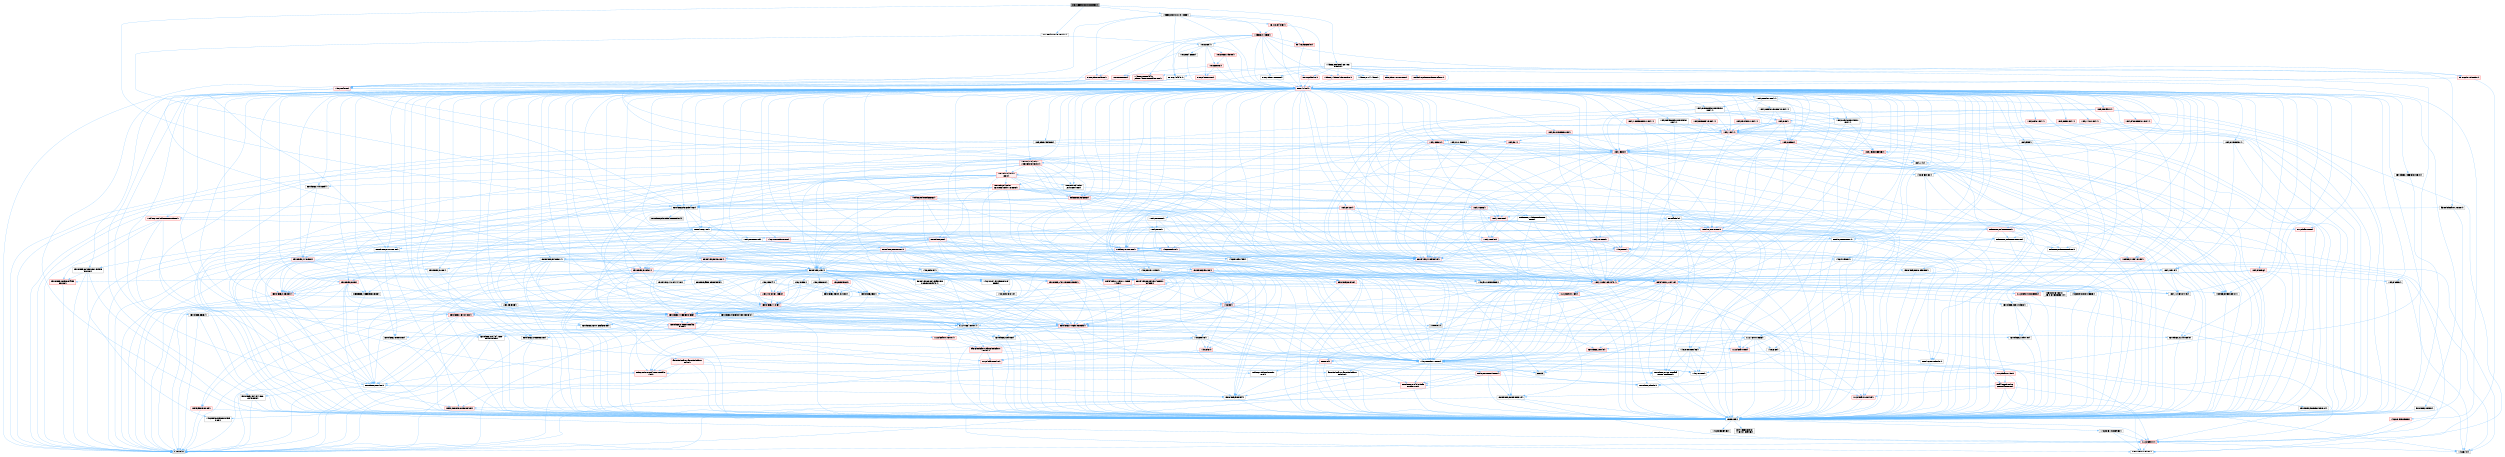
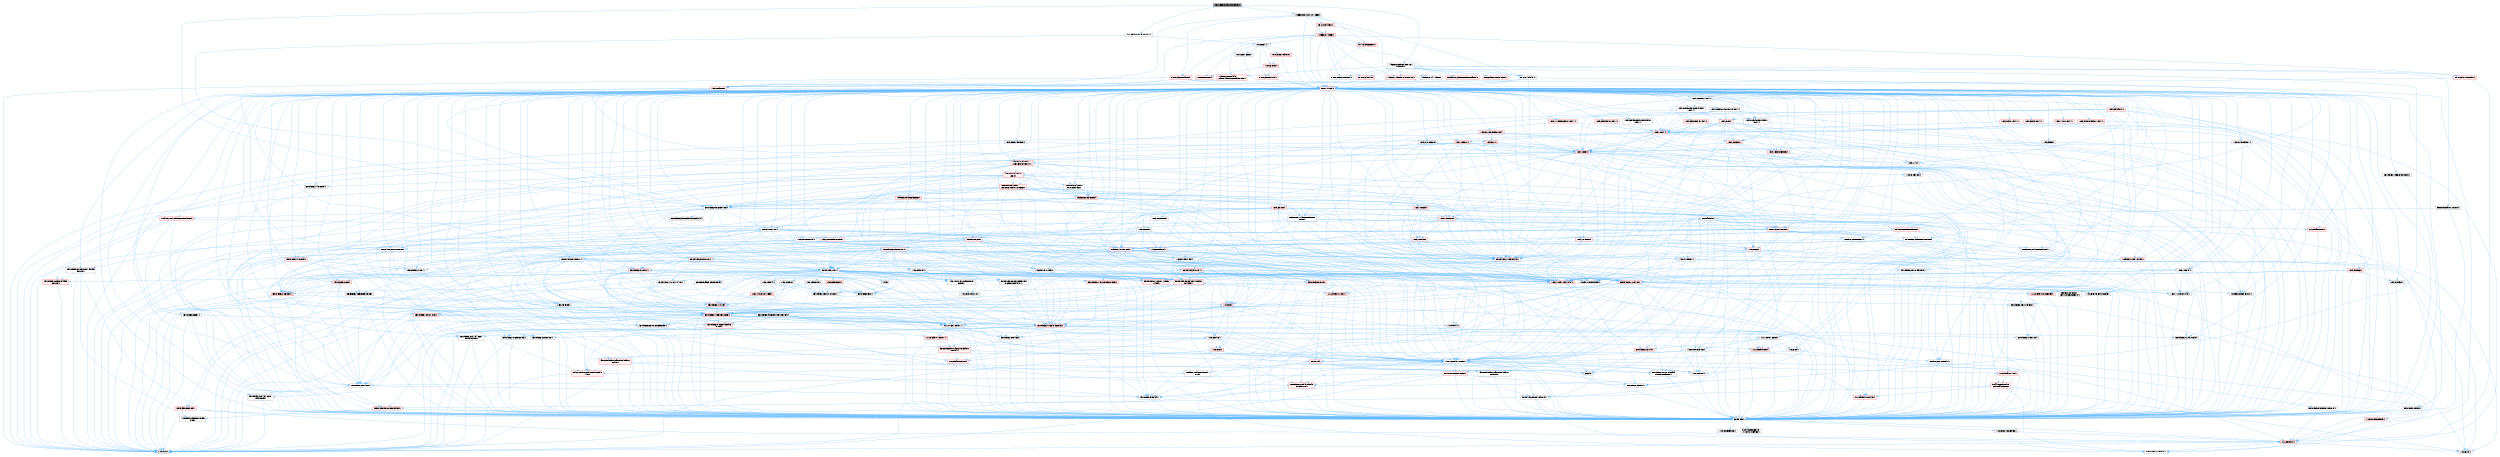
none -> (885, 282)
